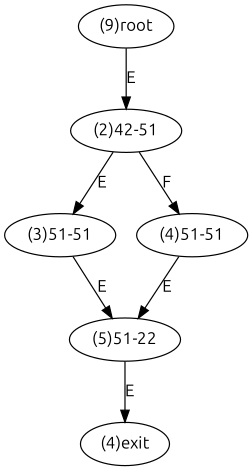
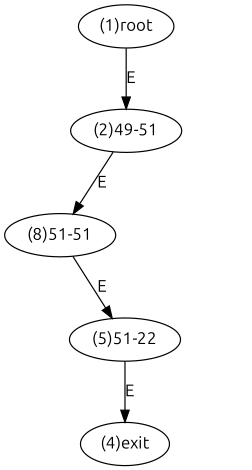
(126, 26) -> (126, 26)
(126, 131) -> (126, 131)
(60, 235) -> (60, 235)
(192, 235) -> none
